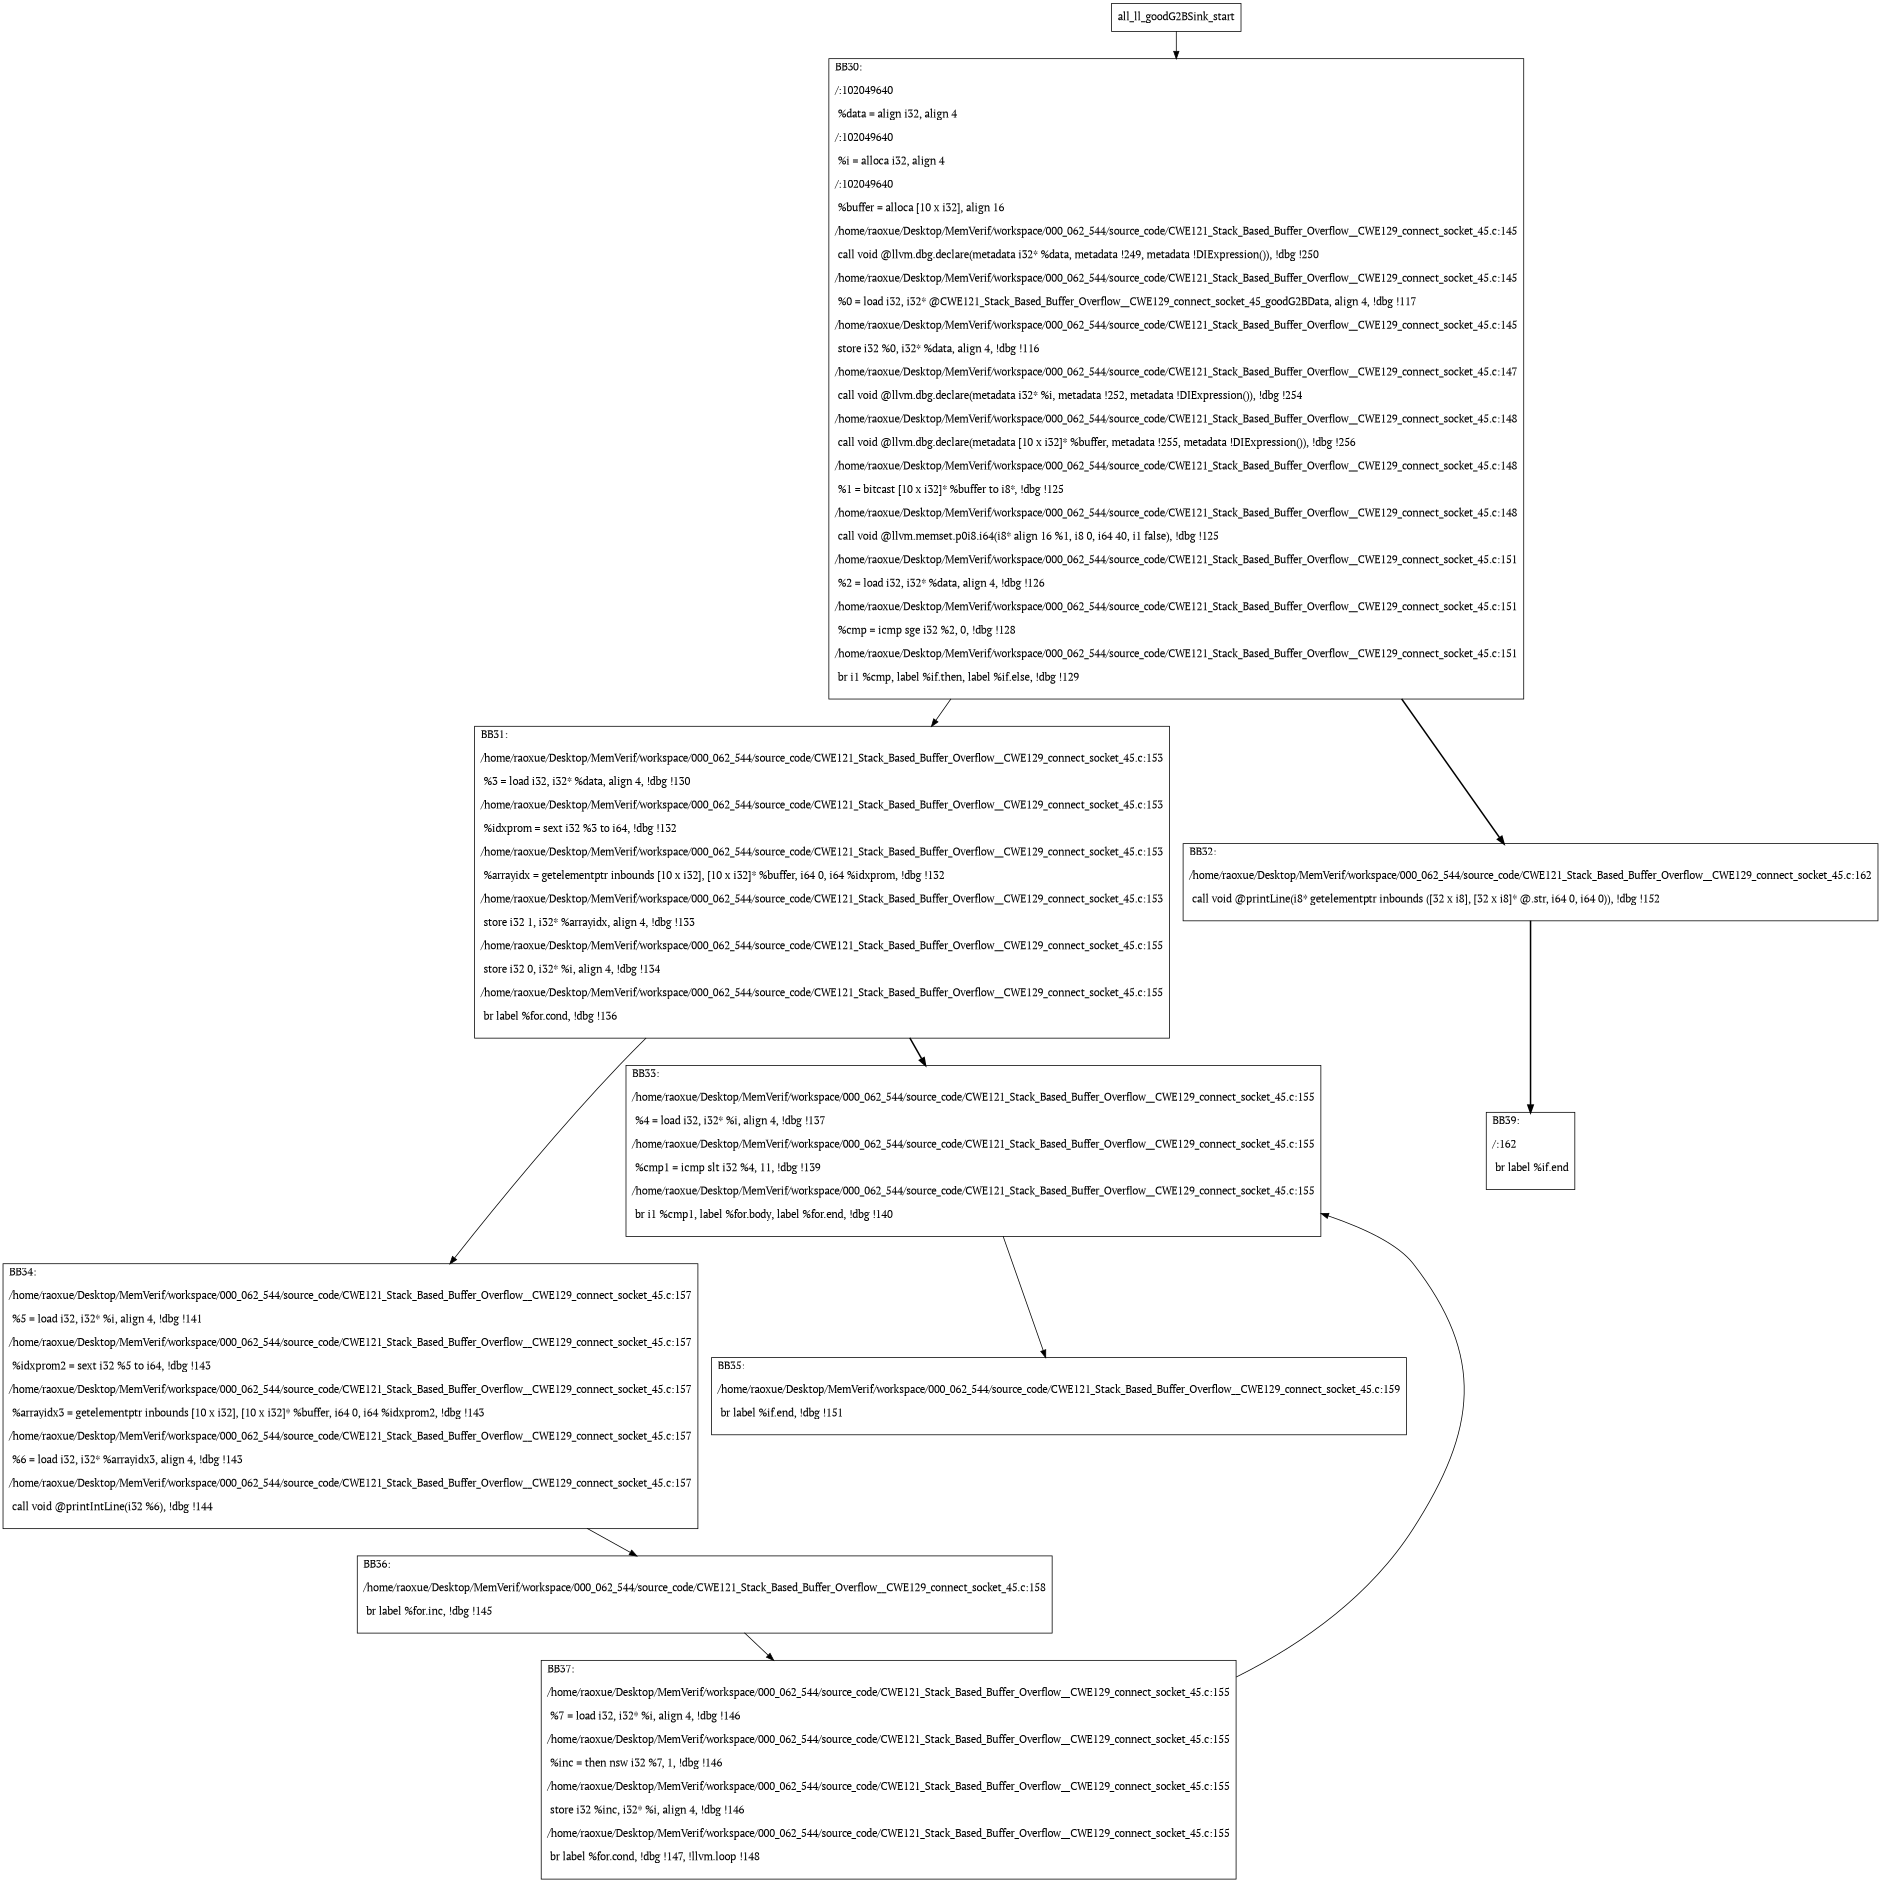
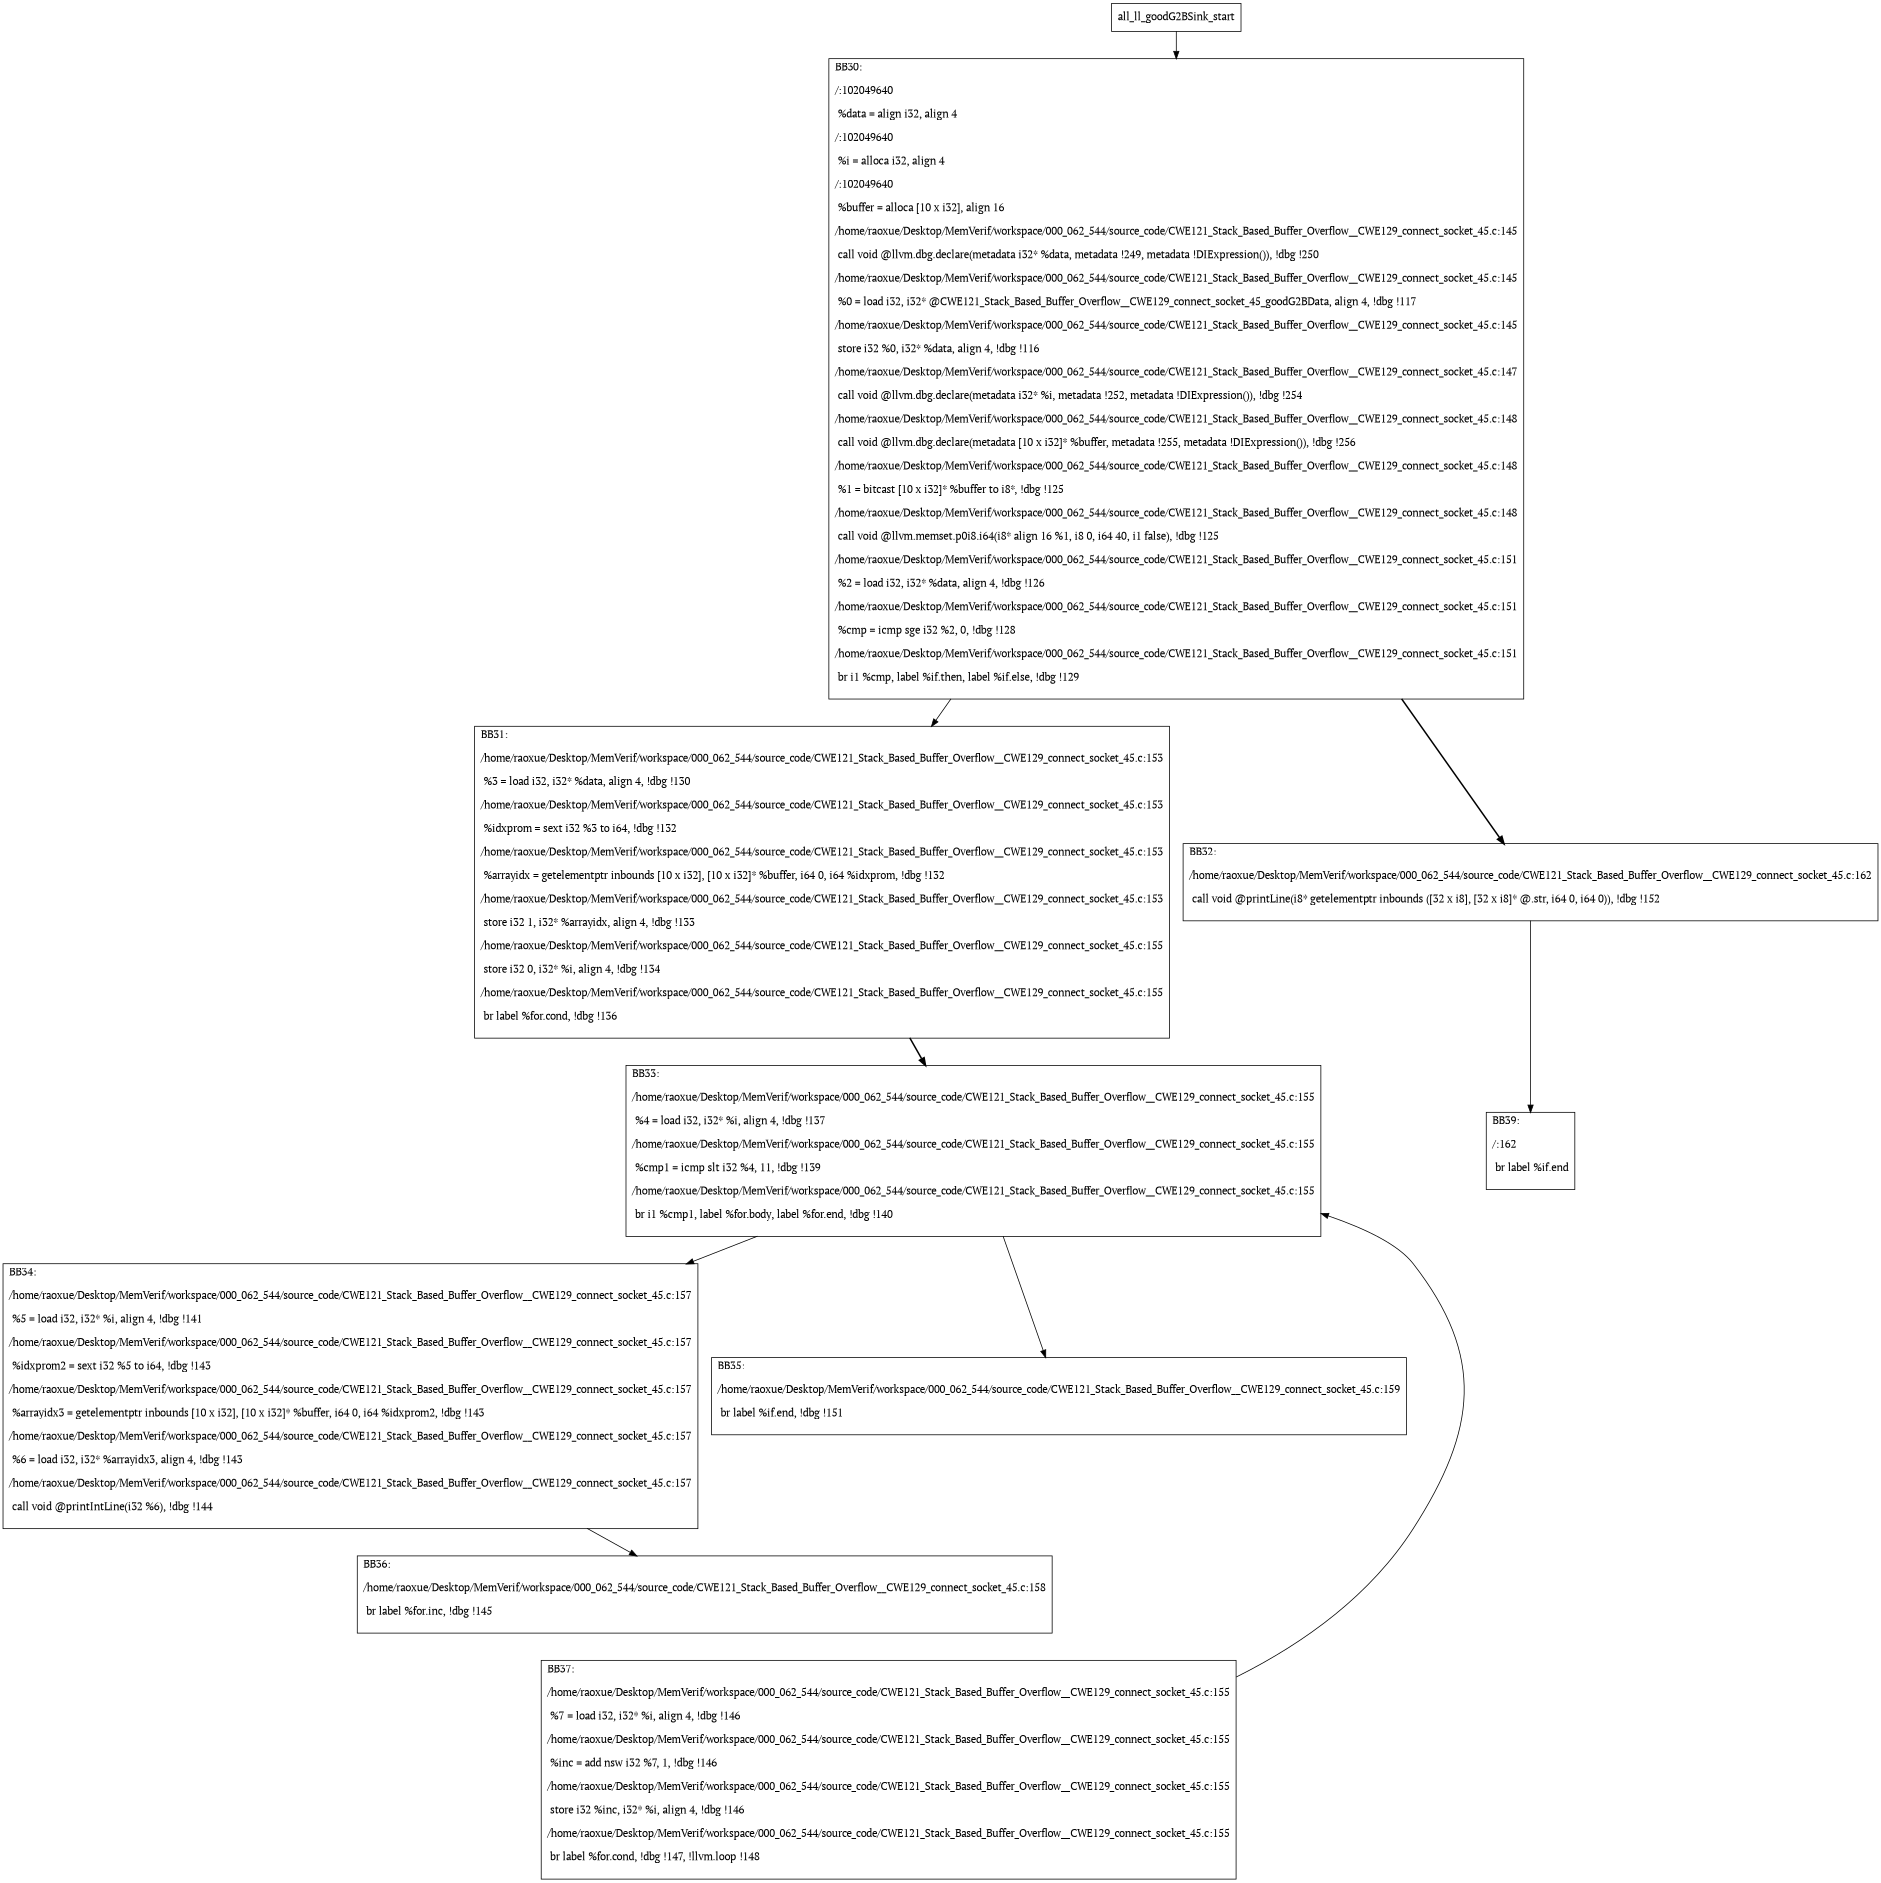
(1531, 1013) -> (1531, 1013)
(547, 1145) -> (725, 1249)
(756, 1644) -> none
(635, 1763) -> (632, 1763)
